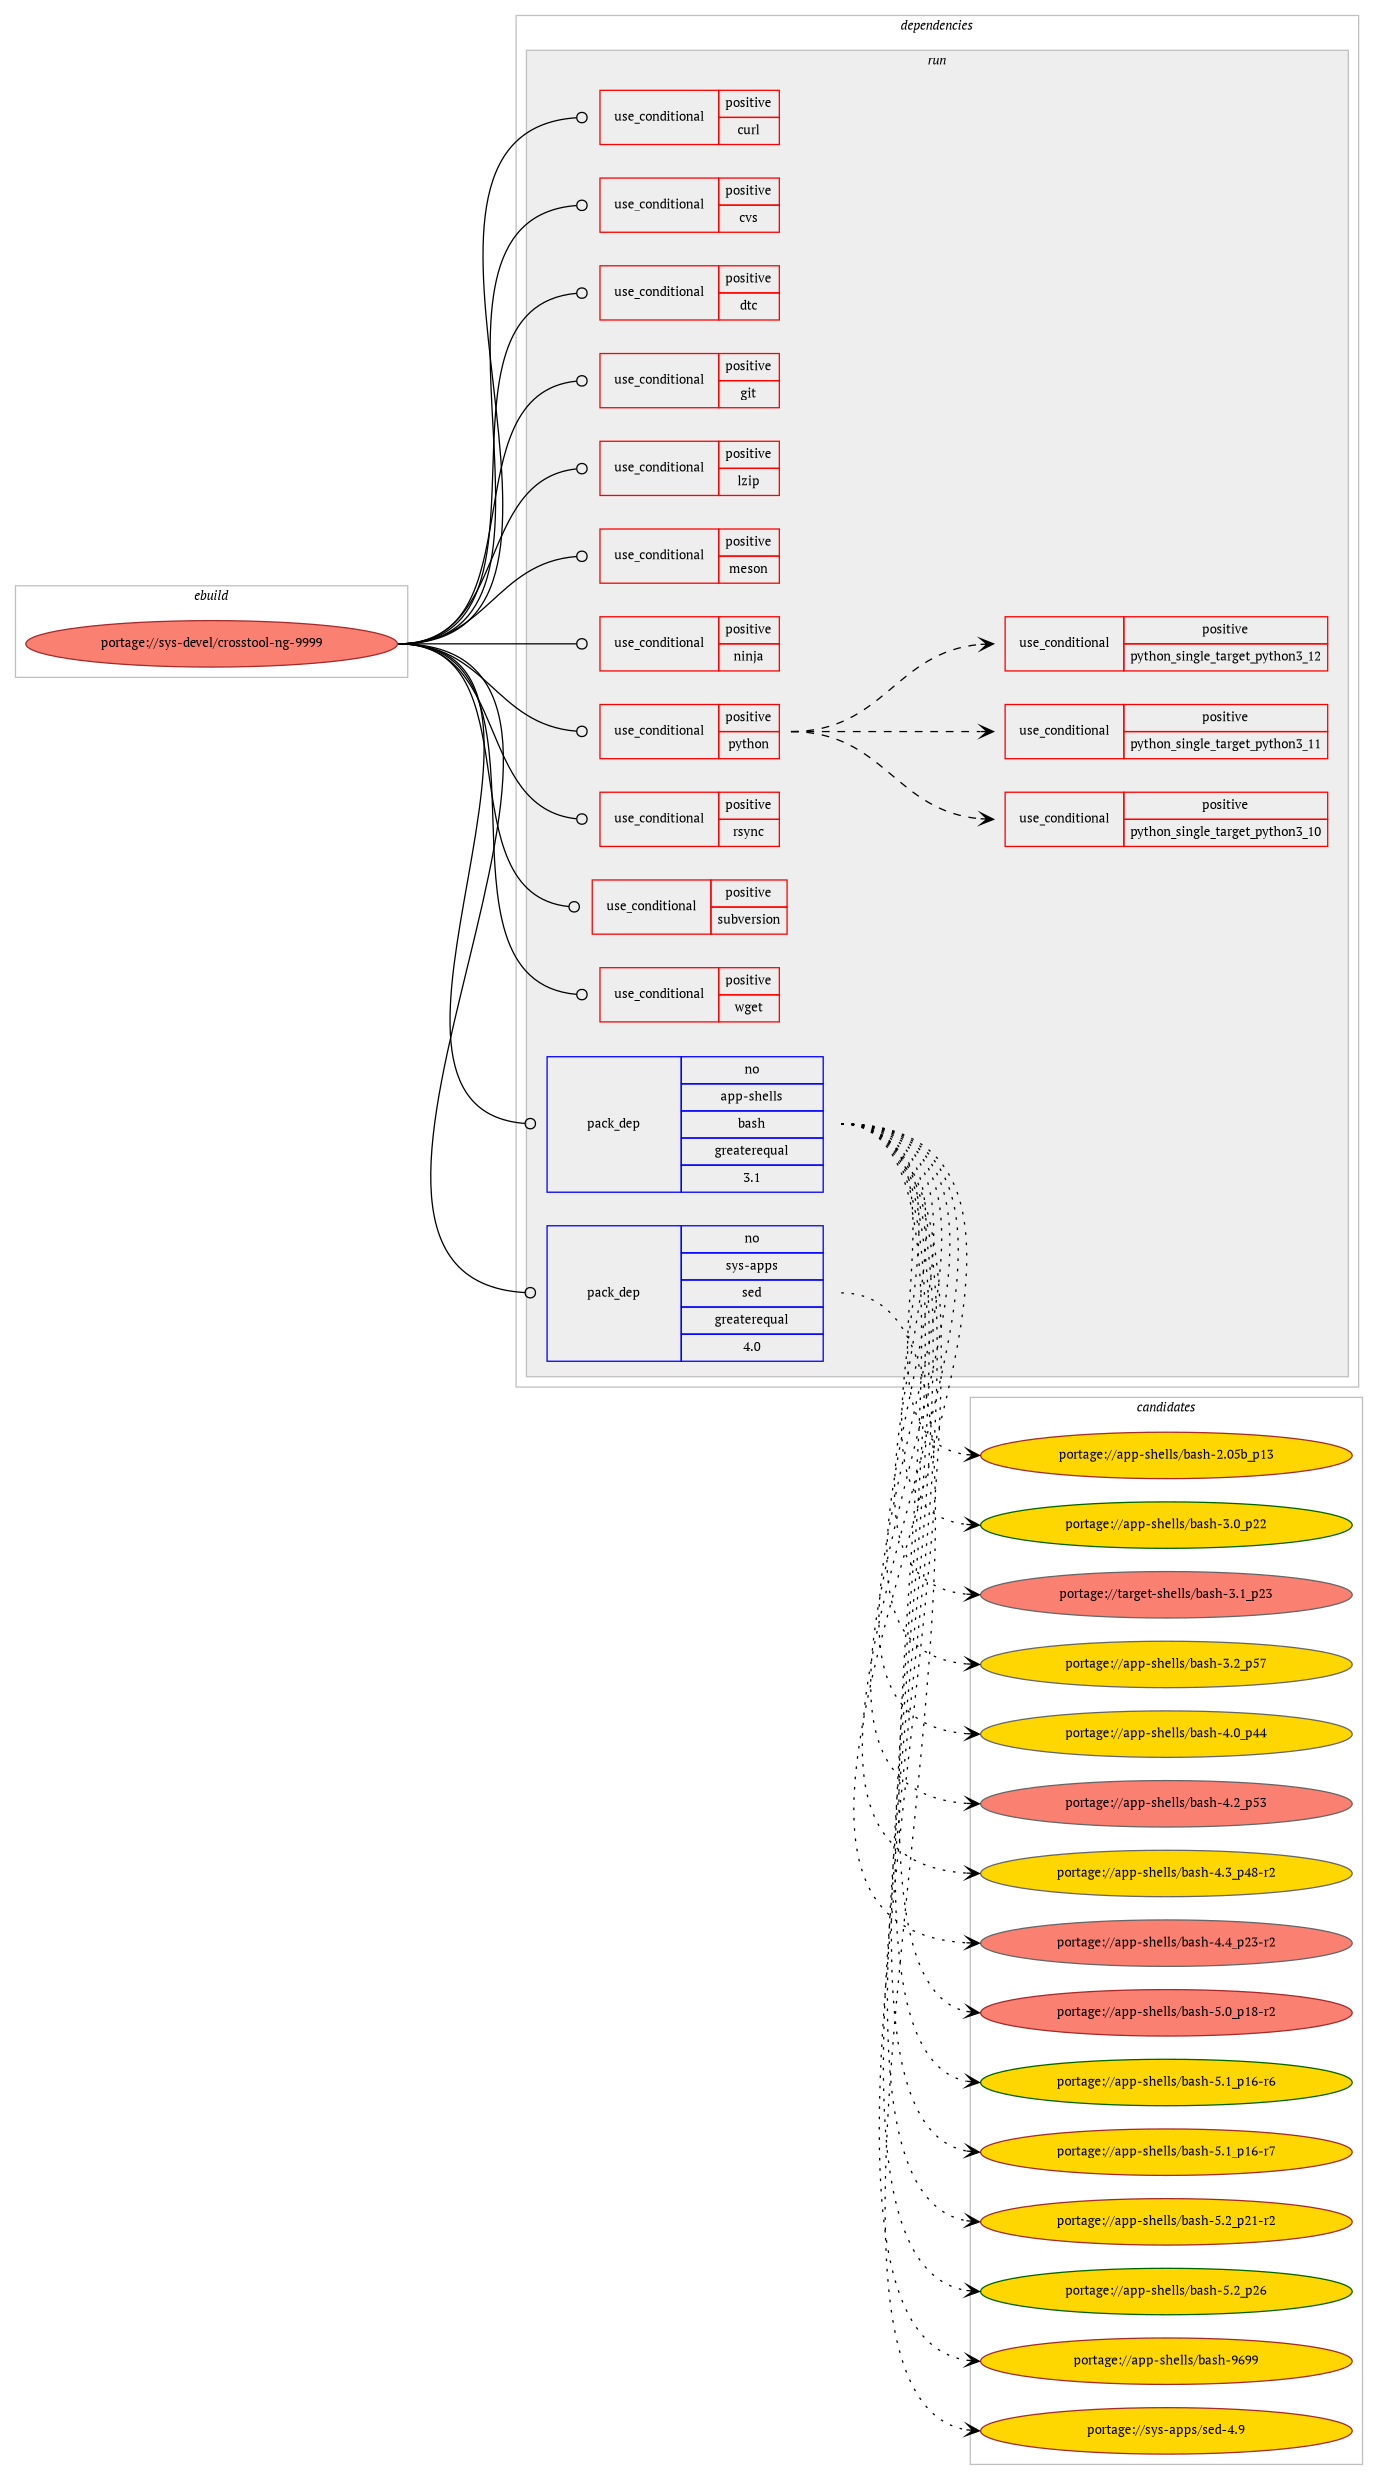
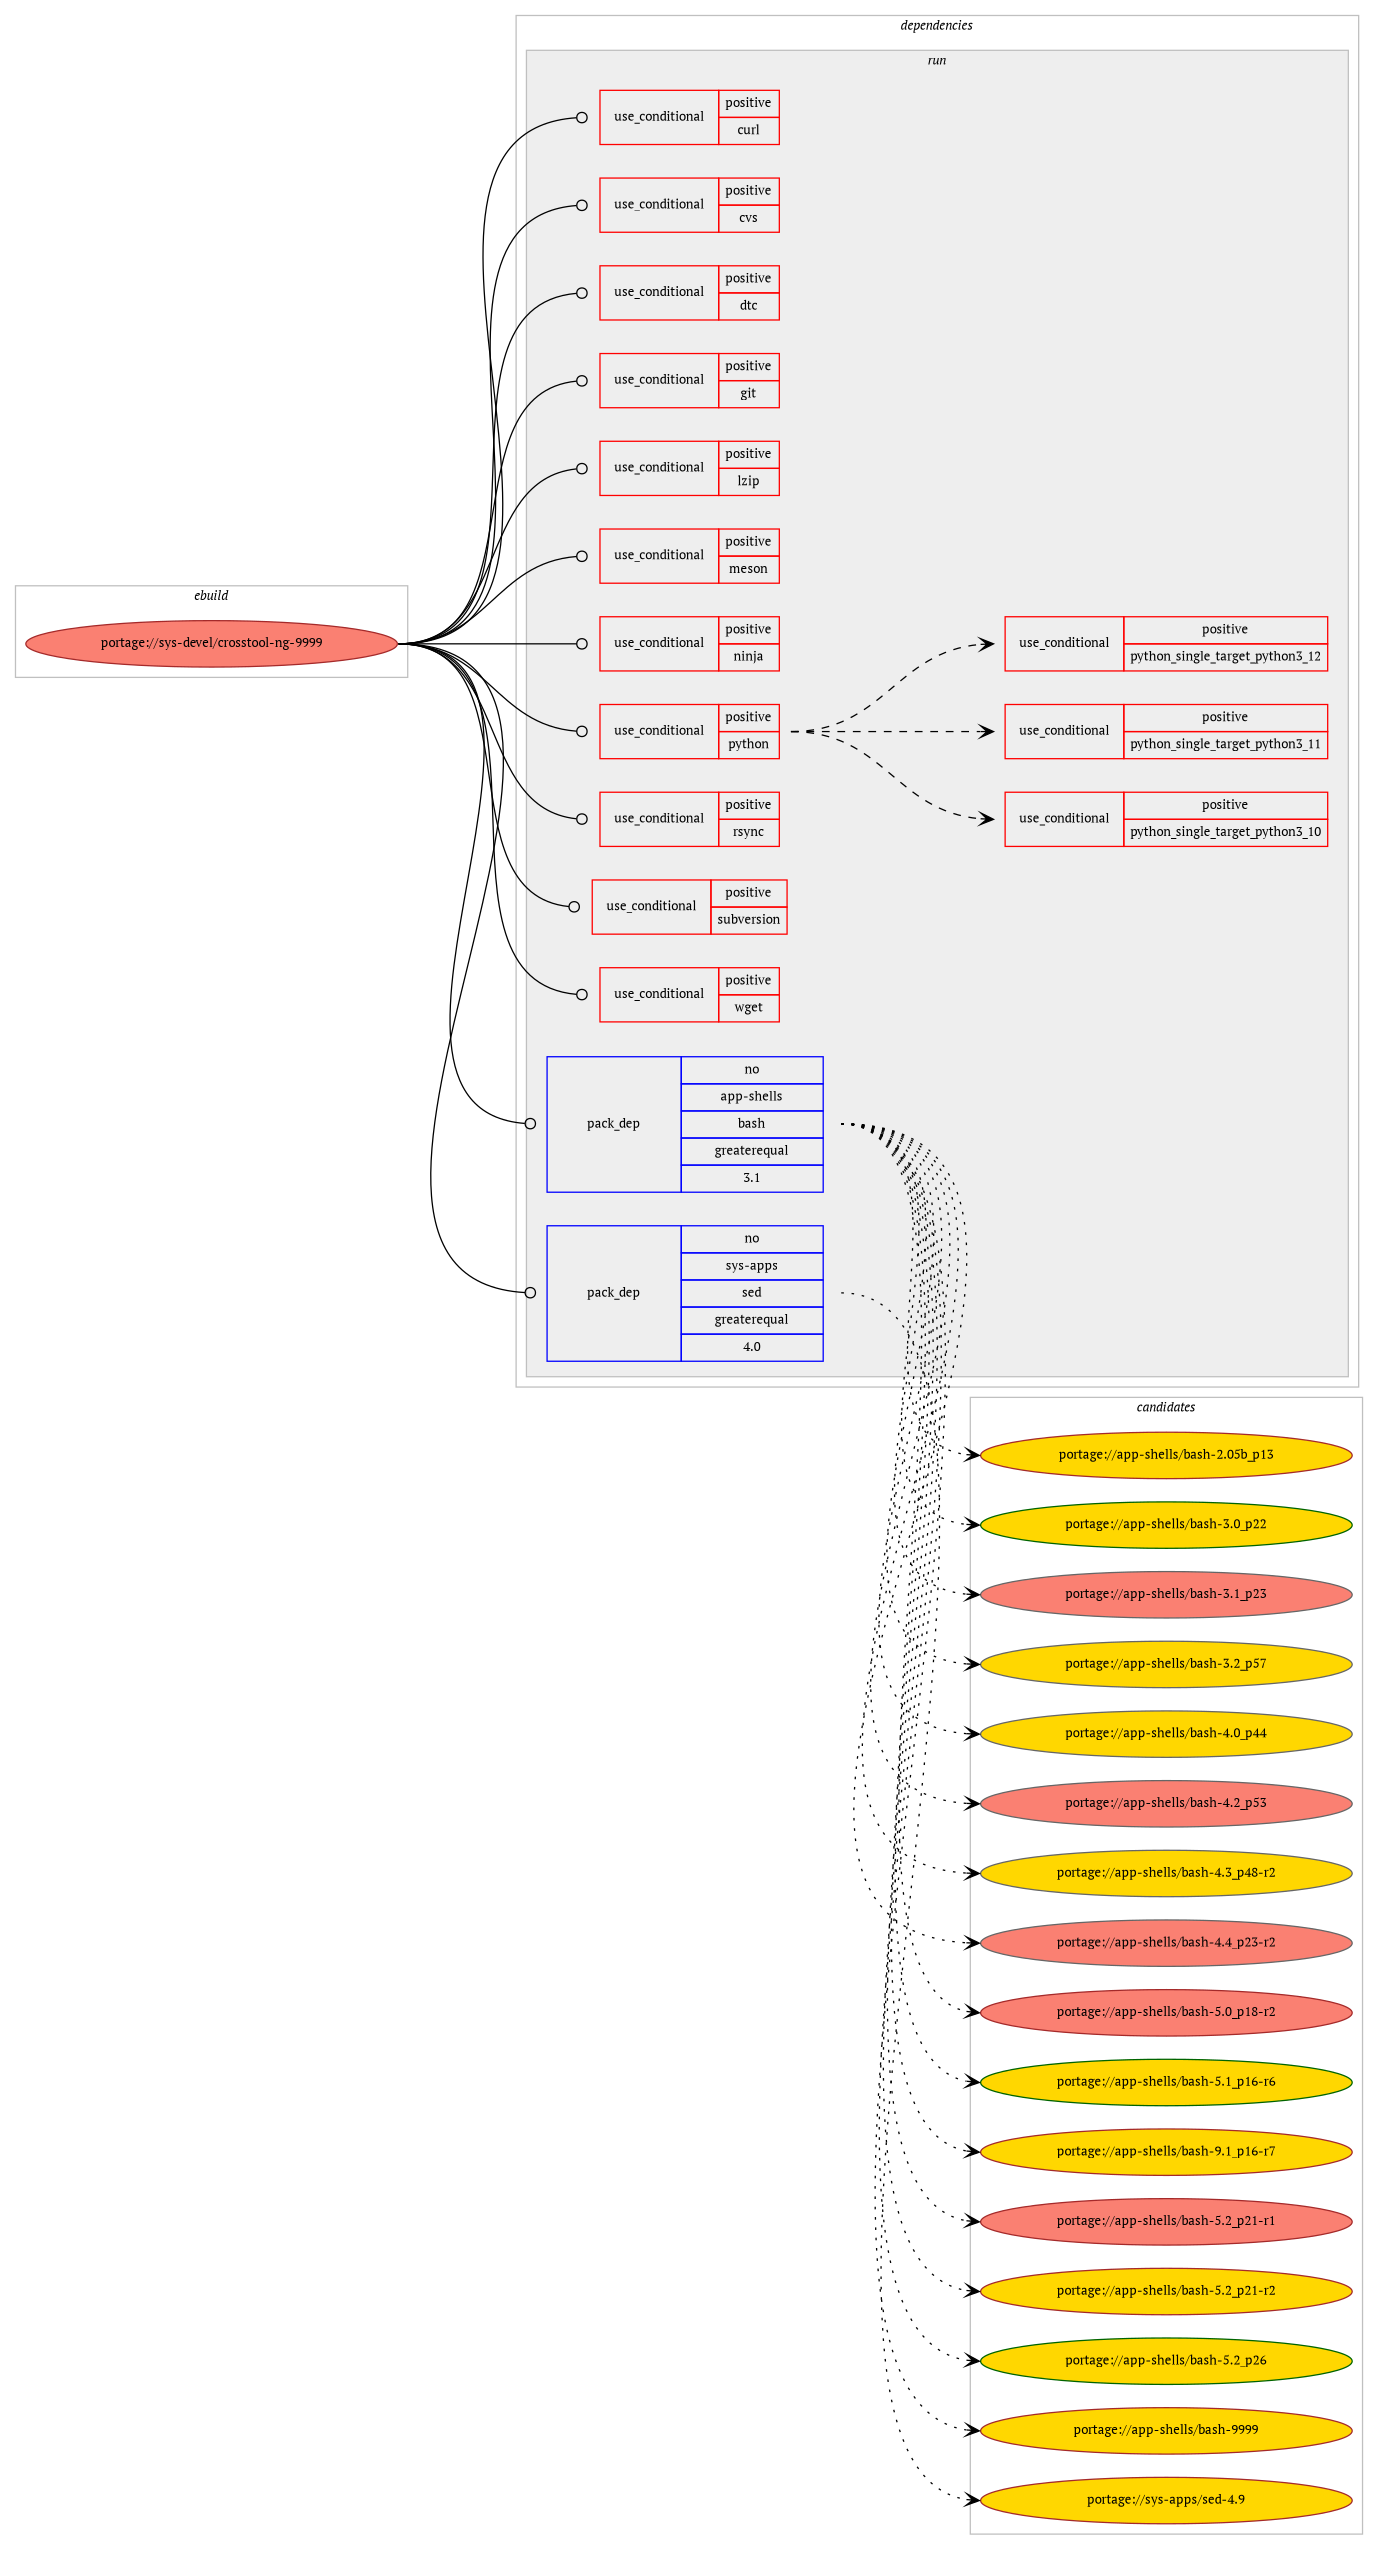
(1166, 1595) -> (1166, 1595)
(1166, 2152) -> (1166, 2152)
none -> (1166, 2222)
(1166, 2361) -> (1166, 2431)
